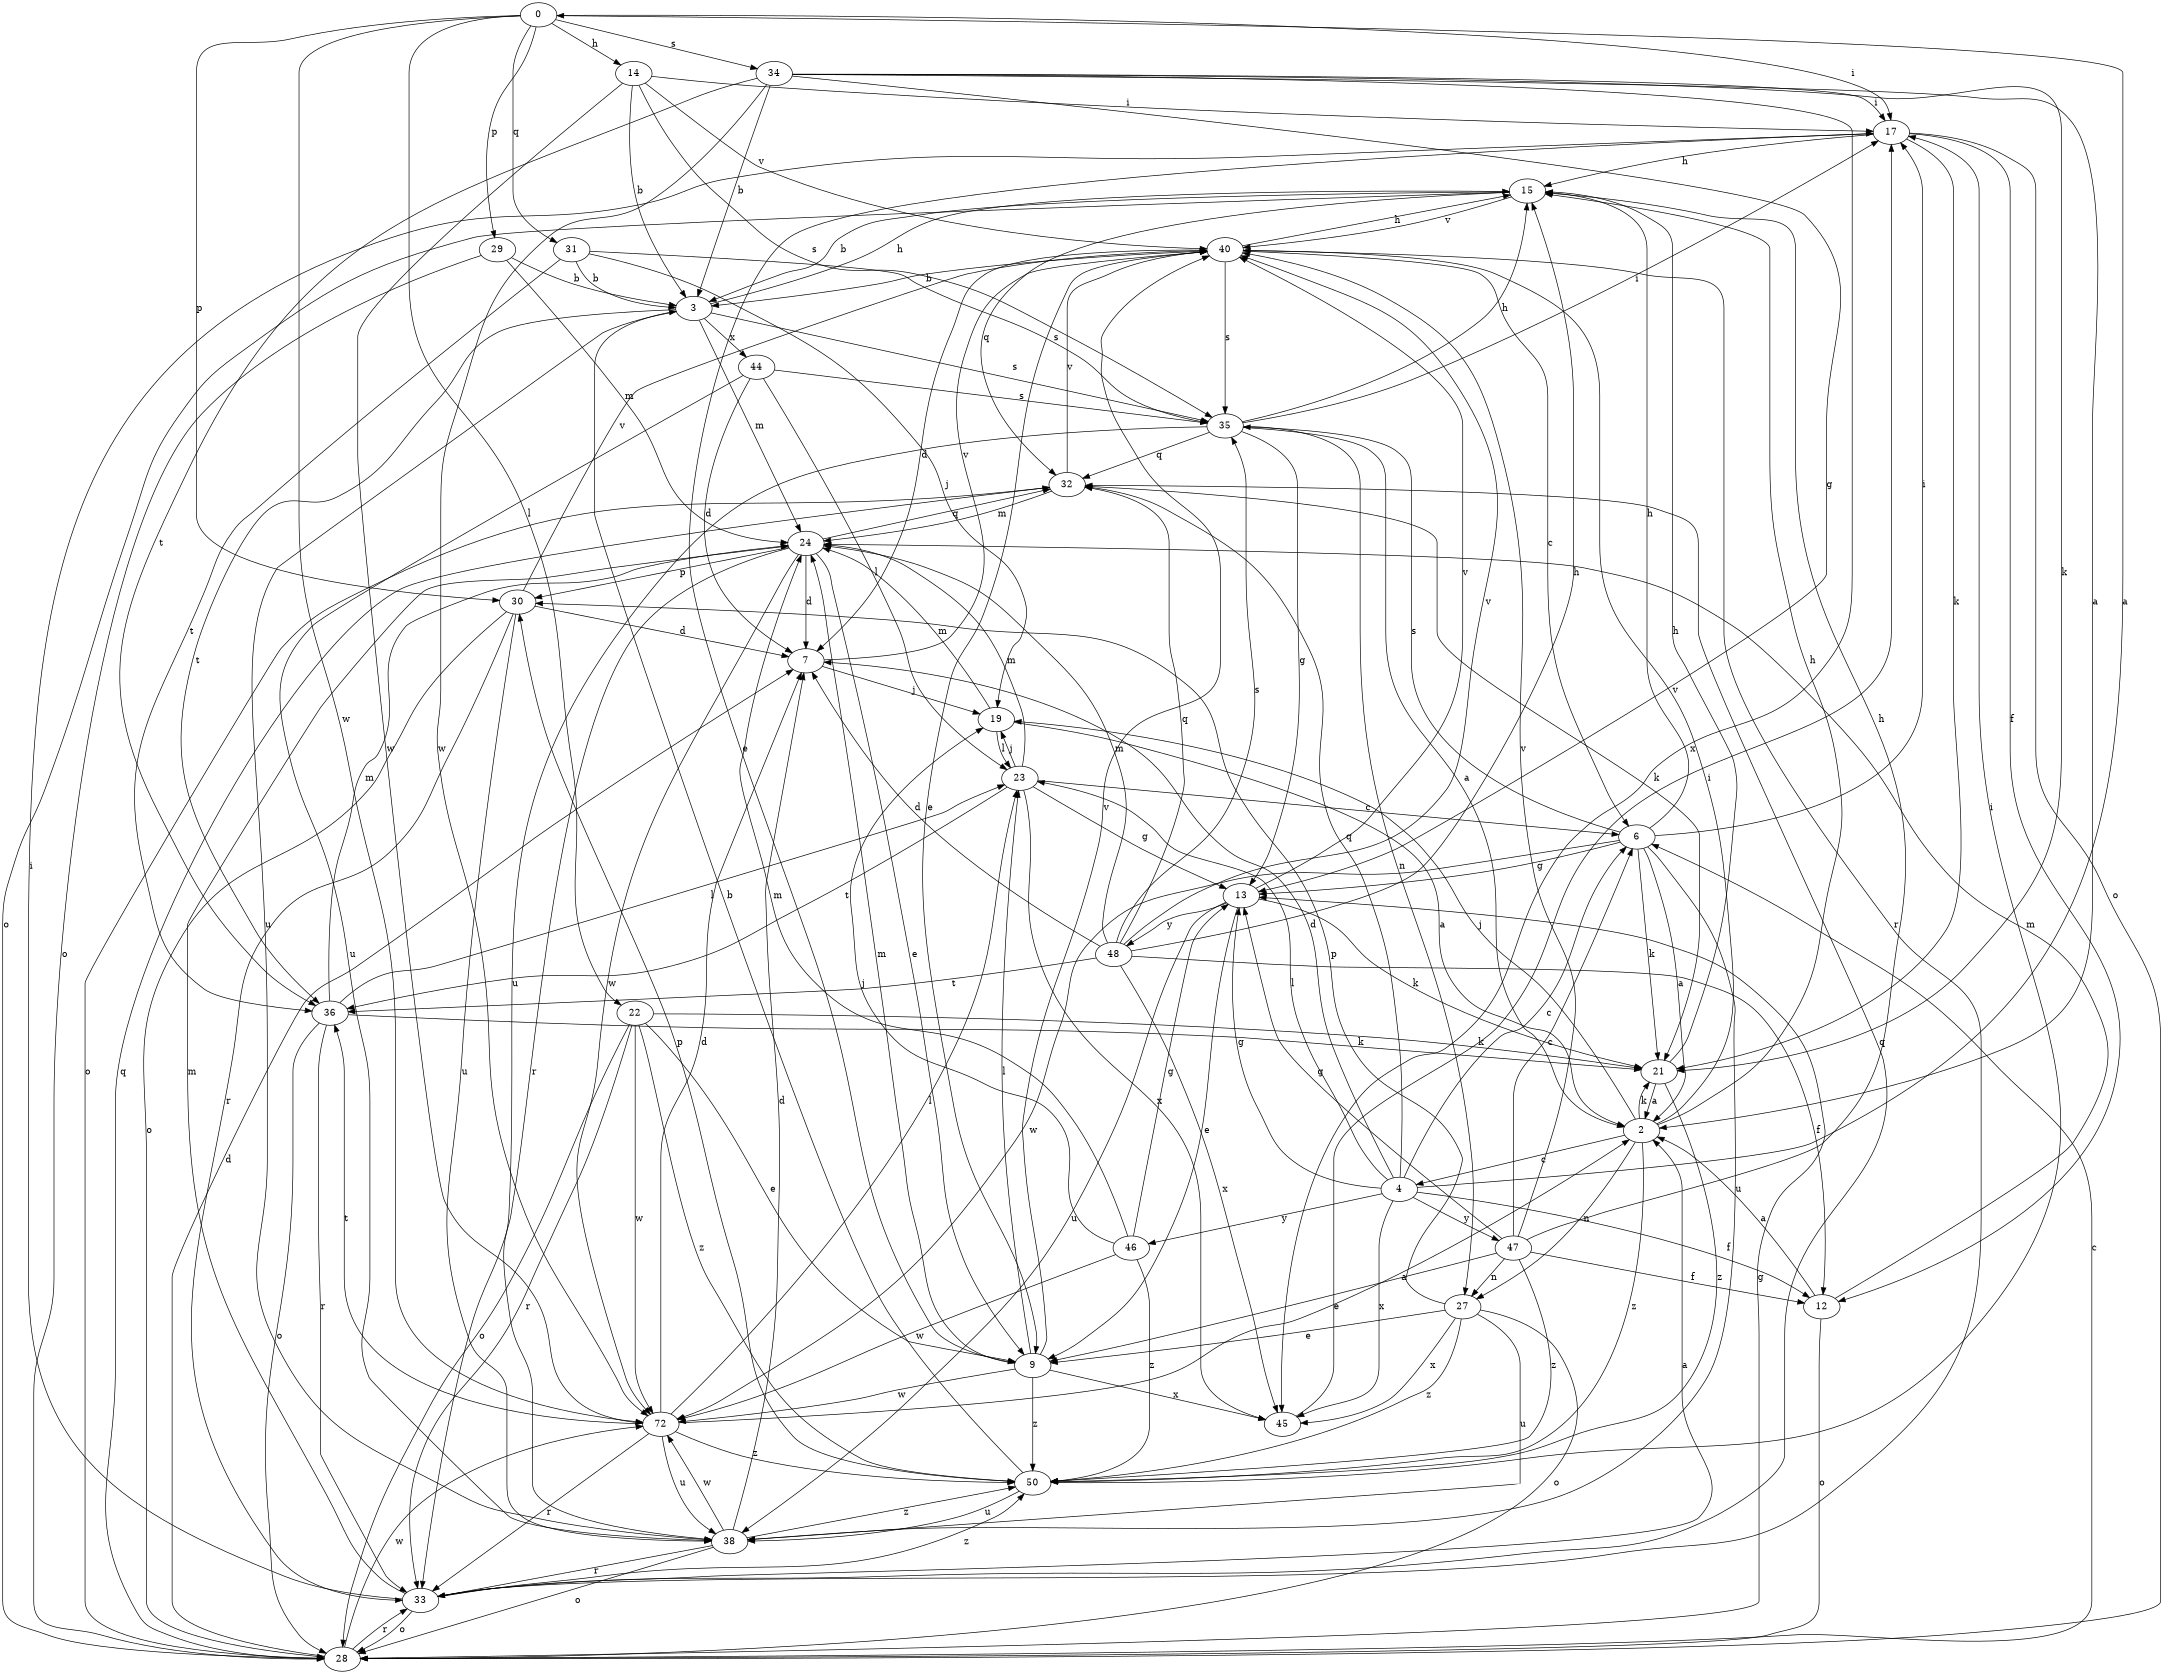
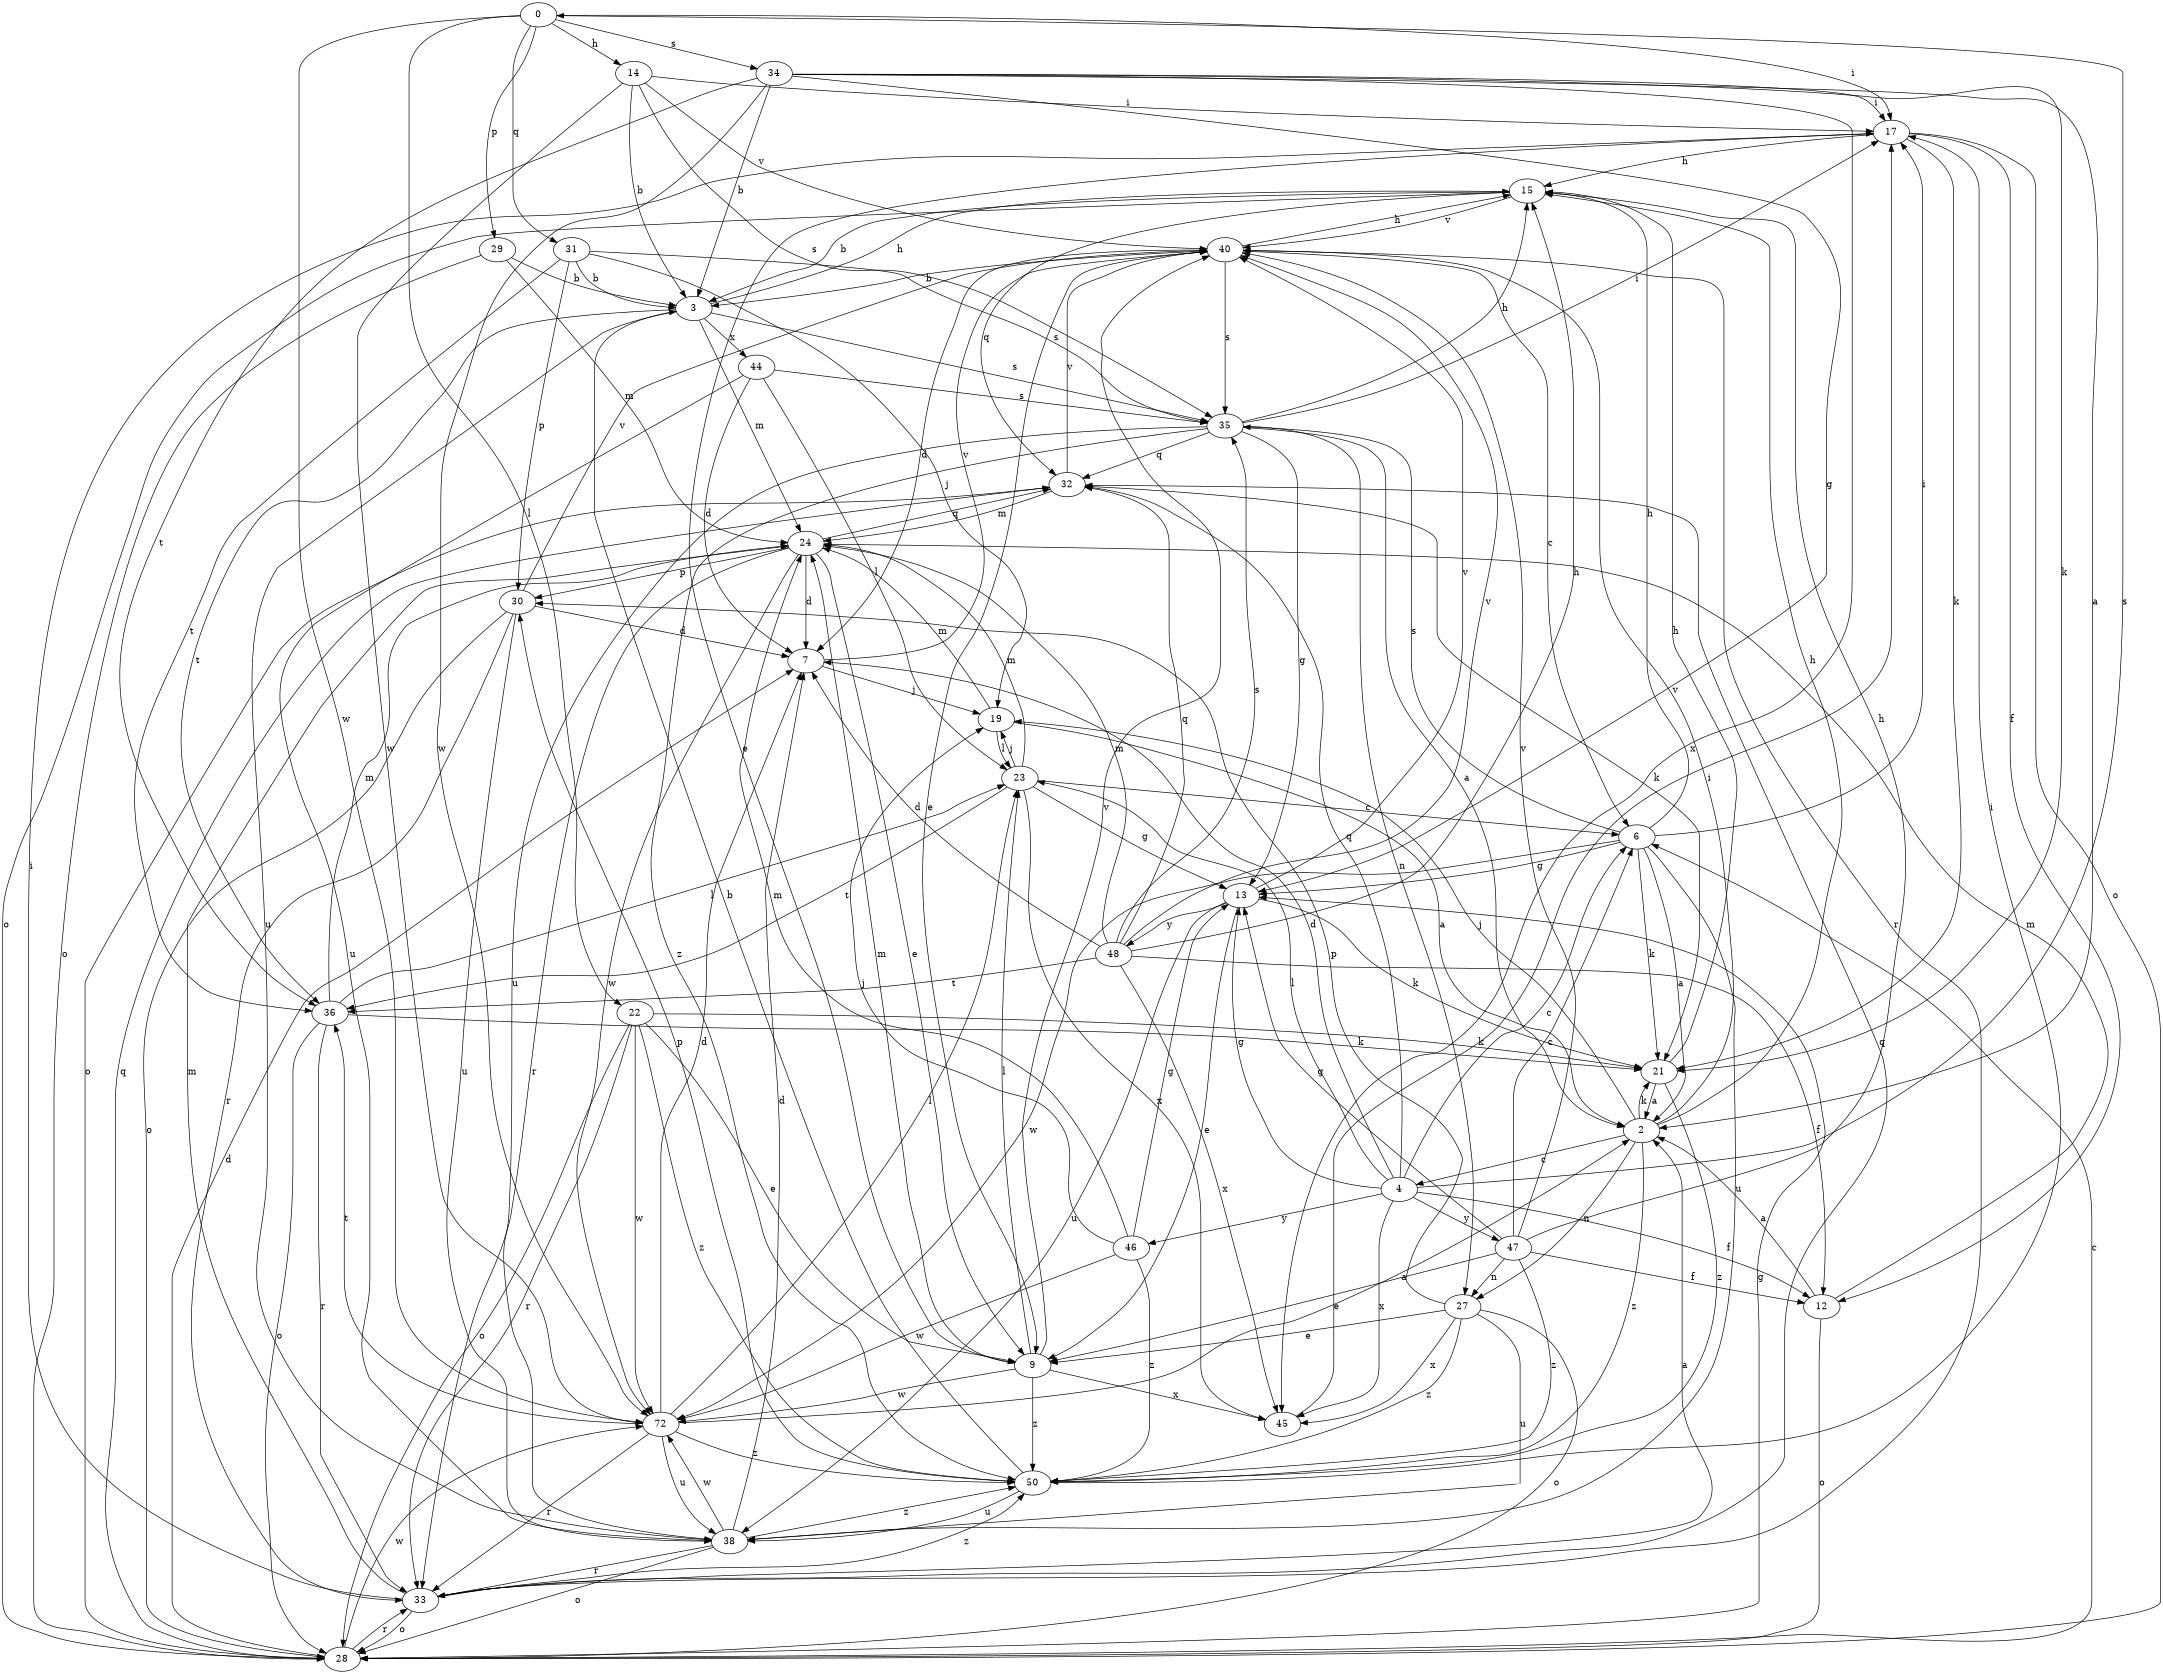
(196, 282) -> (537, 421)
(2125, 602) -> (2125, 602)
none -> (662, 785)
